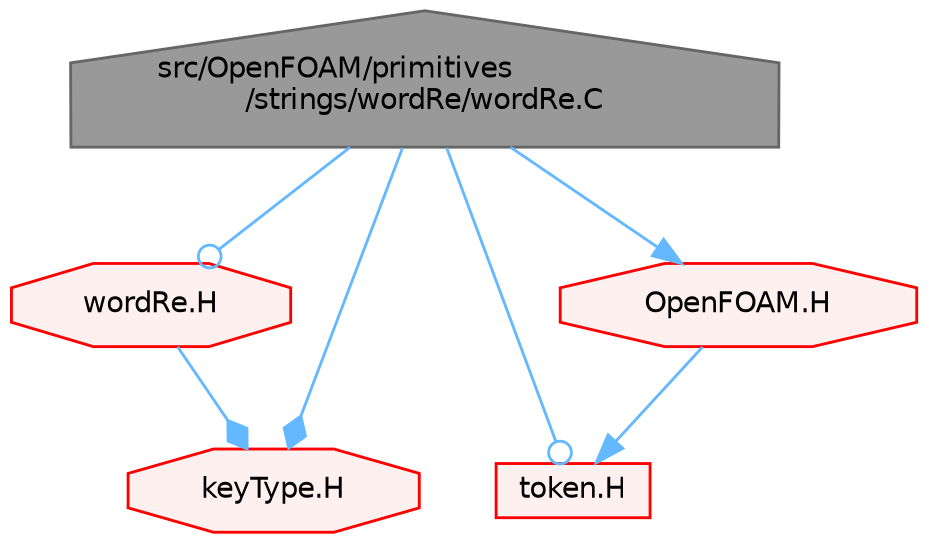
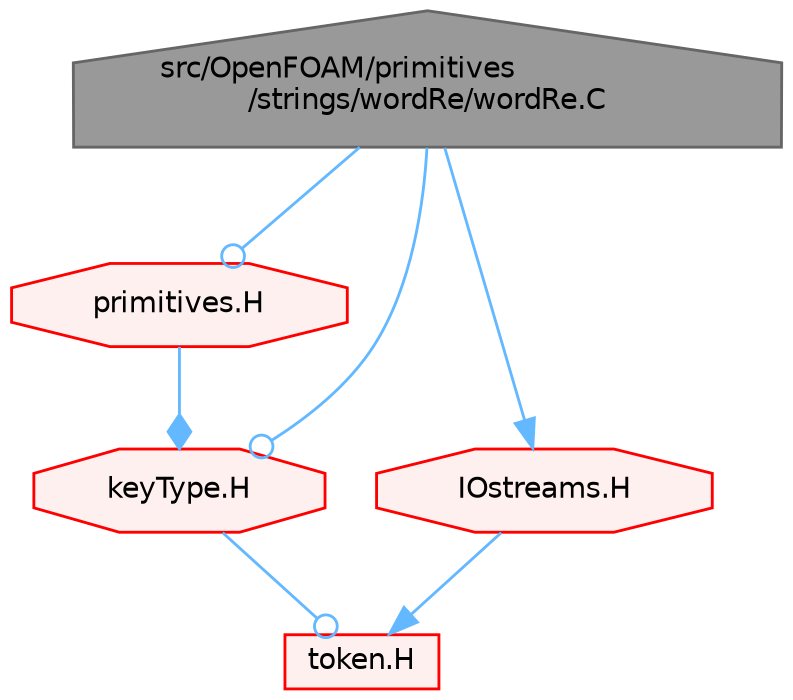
(352, 282) -> (390, 316)
(501, 295) -> (270, 575)
(151, 305) -> (179, 305)
(738, 305) -> (544, 491)
